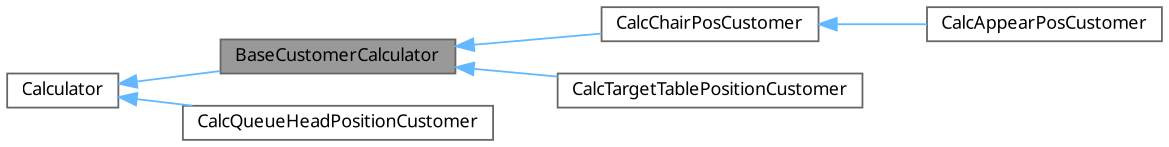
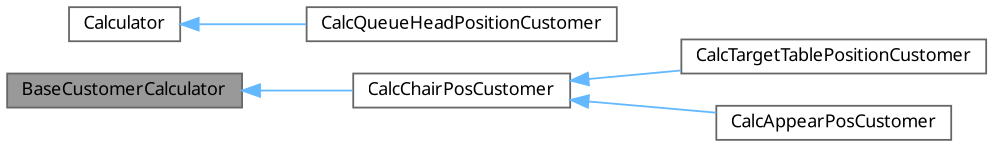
(516, 73) -> (635, 75)
(178, 76) -> none
